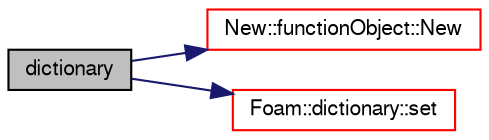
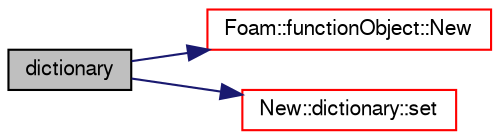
(344, 30) -> (349, 30)
(344, 110) -> (349, 110)
